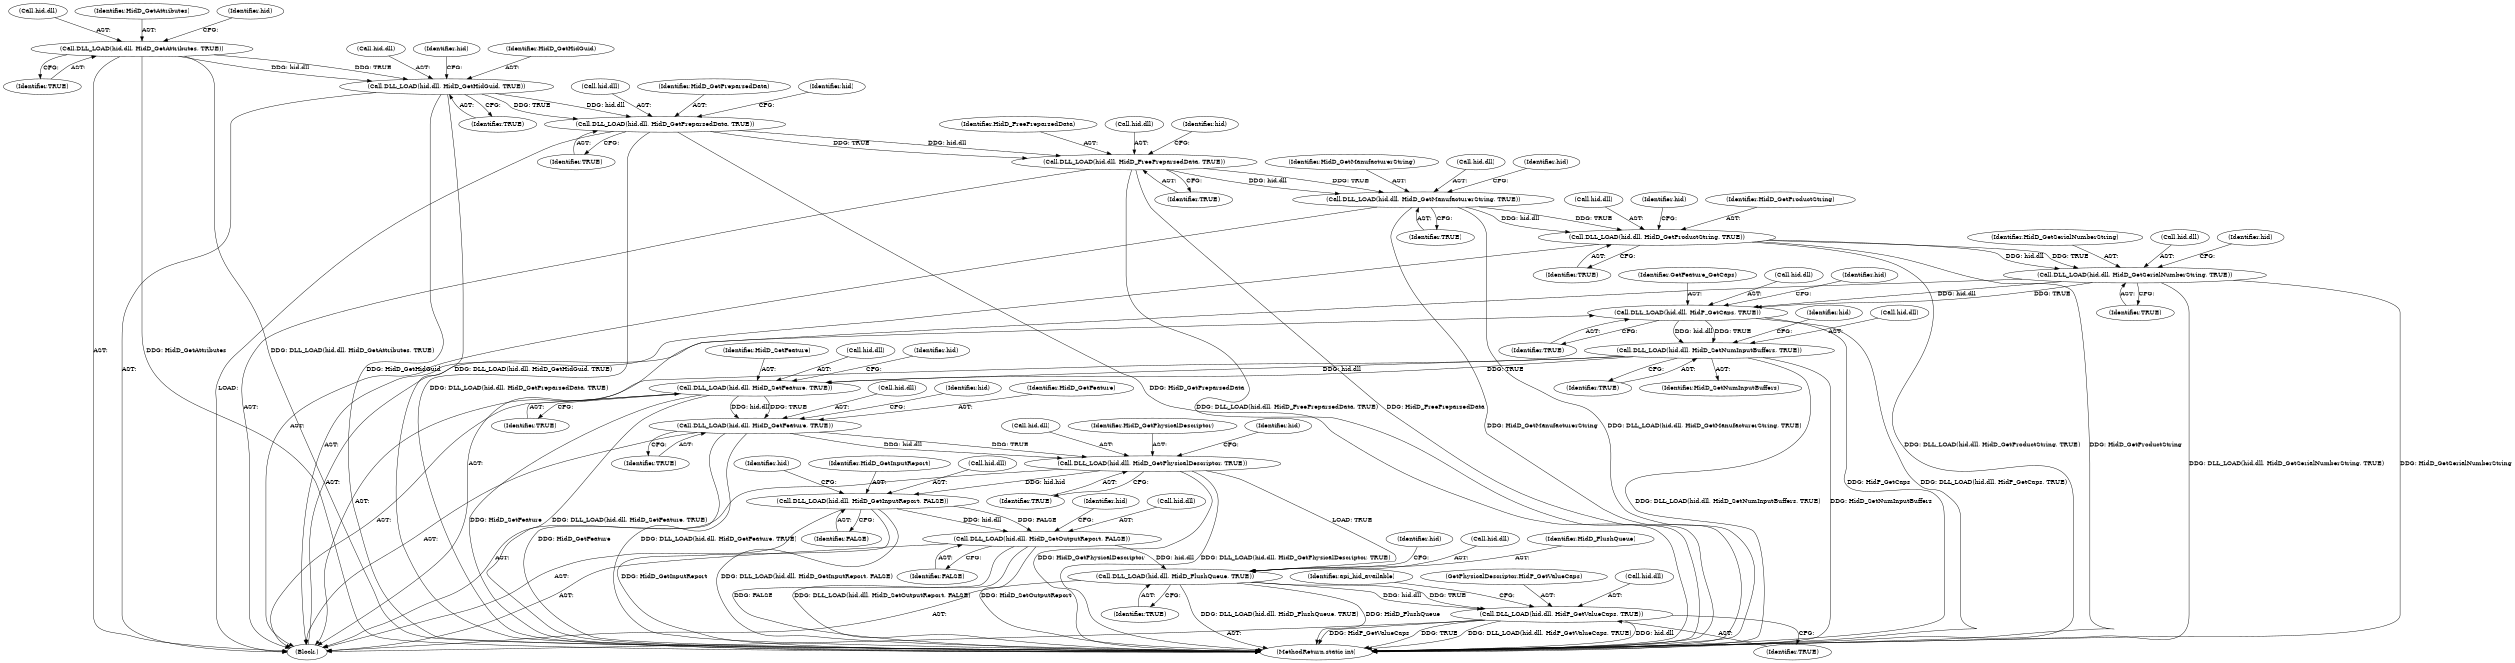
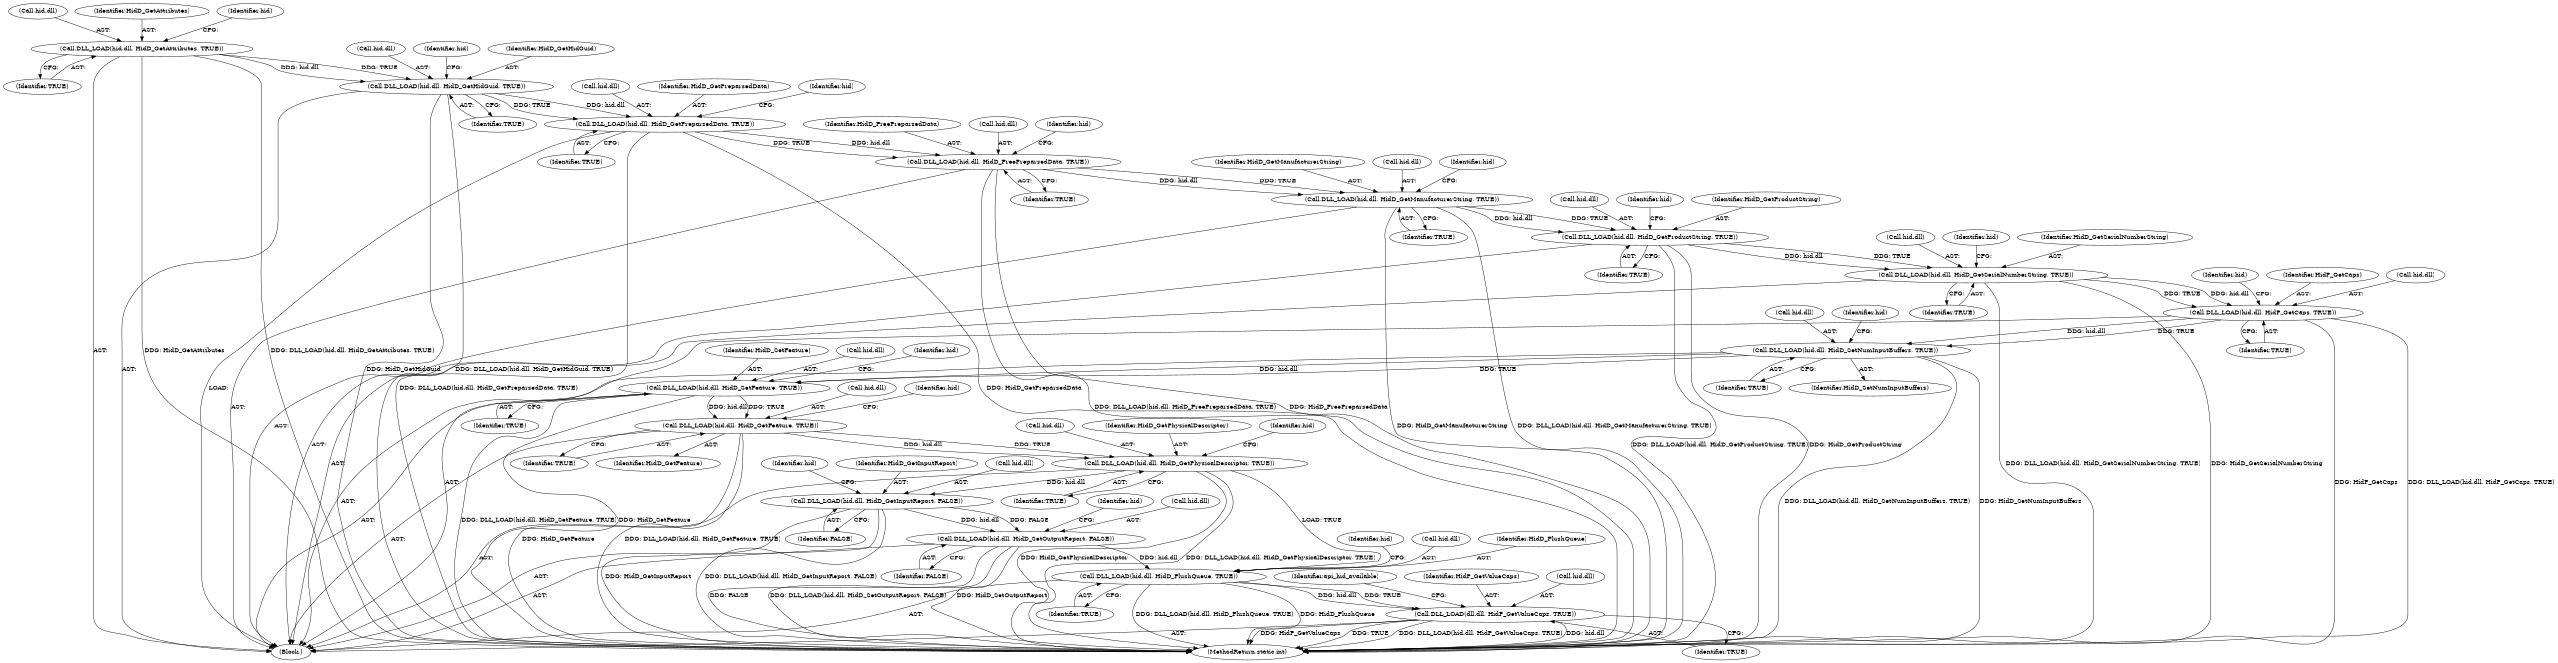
(1688, 275) -> (2323, 275)
(885, 335) -> (1157, 332)
(928, 408) -> (701, 444)
(1045, 483) -> (1066, 483)
(1514, 577) -> (1471, 577)
(1562, 614) -> (1495, 614)
